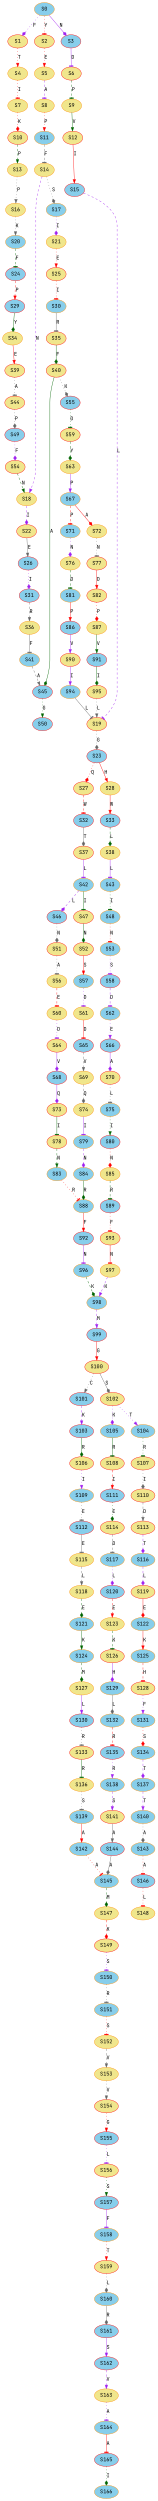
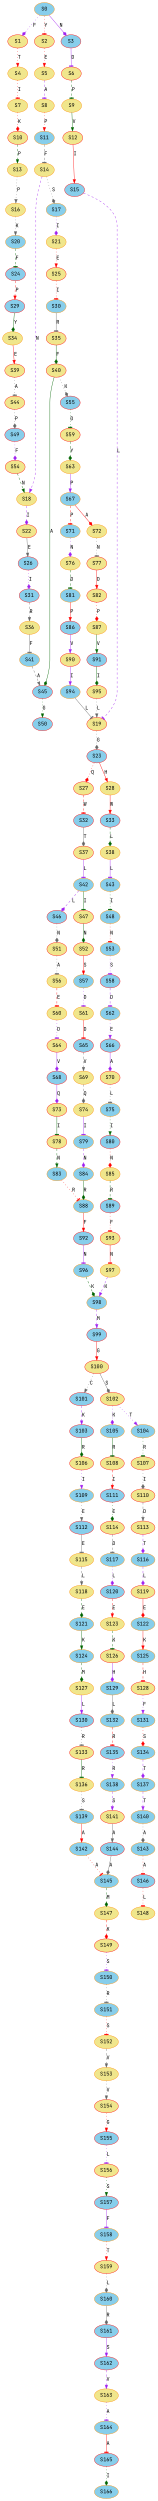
(82, 1511) -> (82, 1510)
